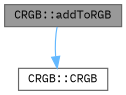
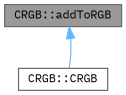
(55, 42) -> (71, 53)
